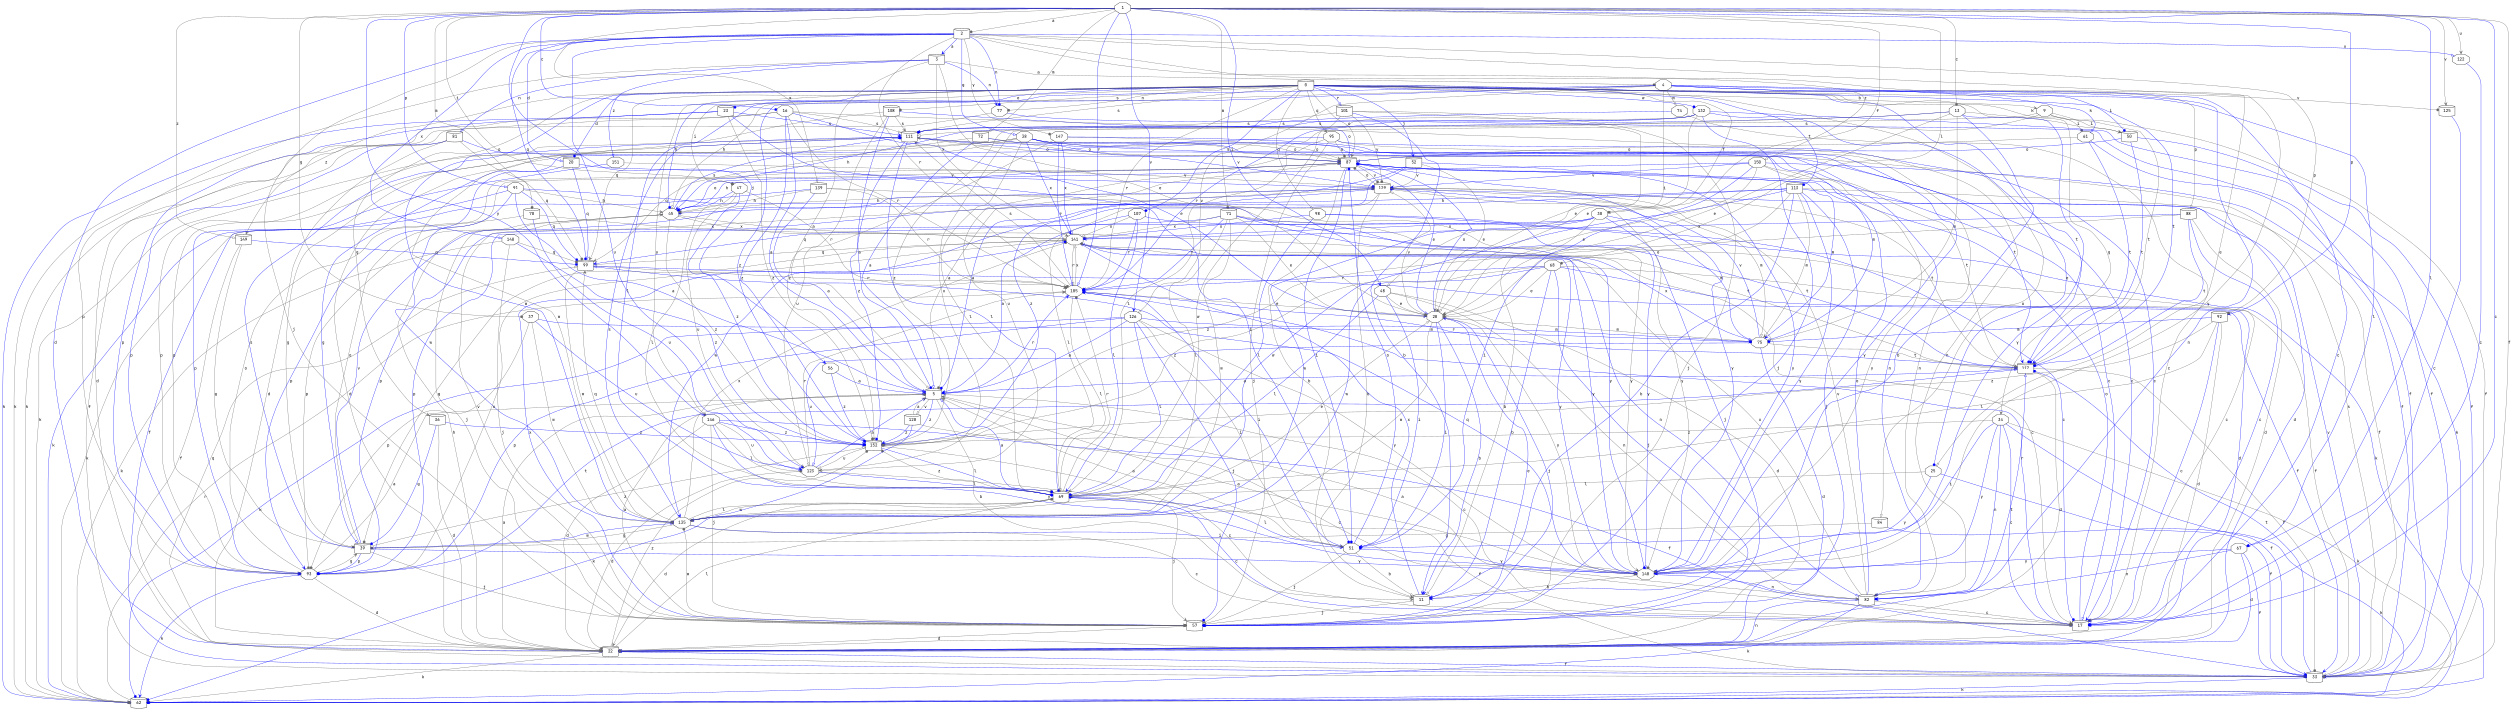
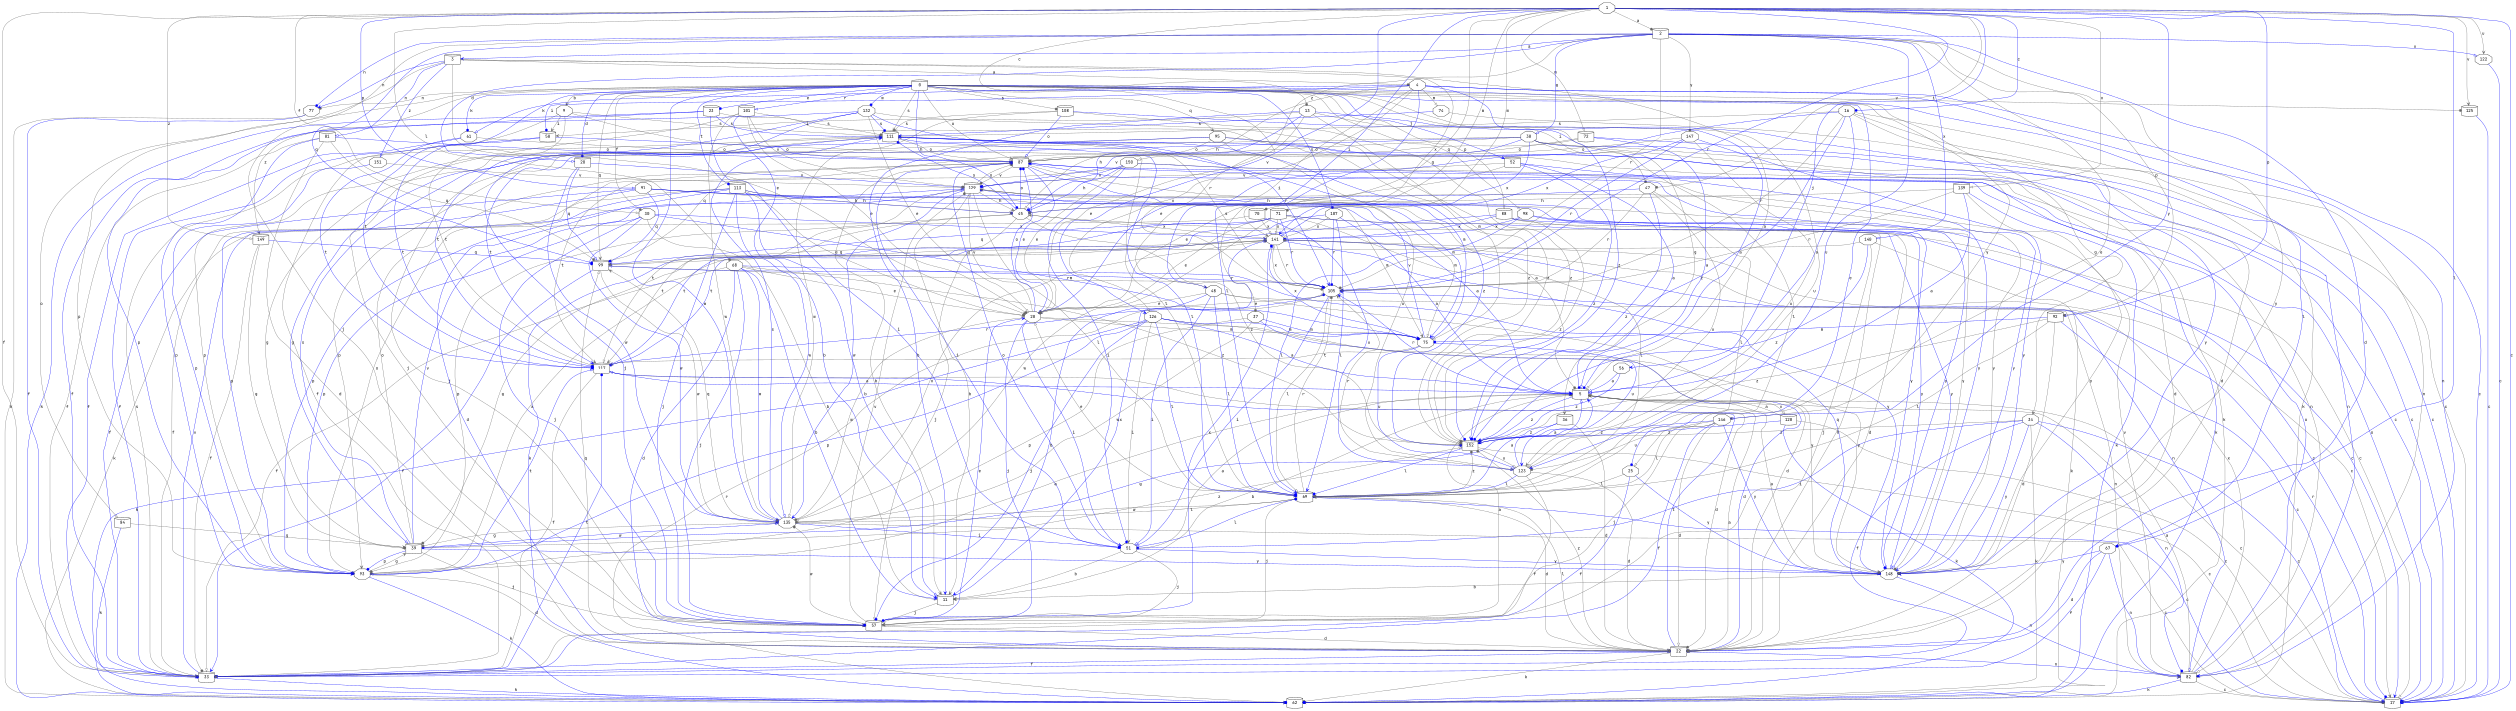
(1701, 92) -> (572, 93)
(1478, 458) -> (1055, 407)
(1250, 648) -> (1920, 659)
